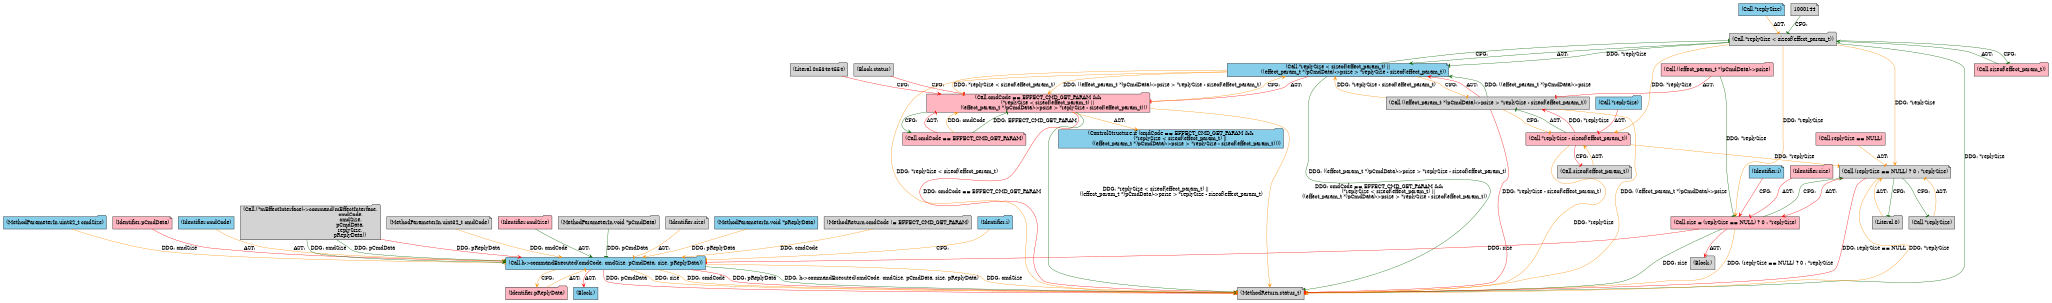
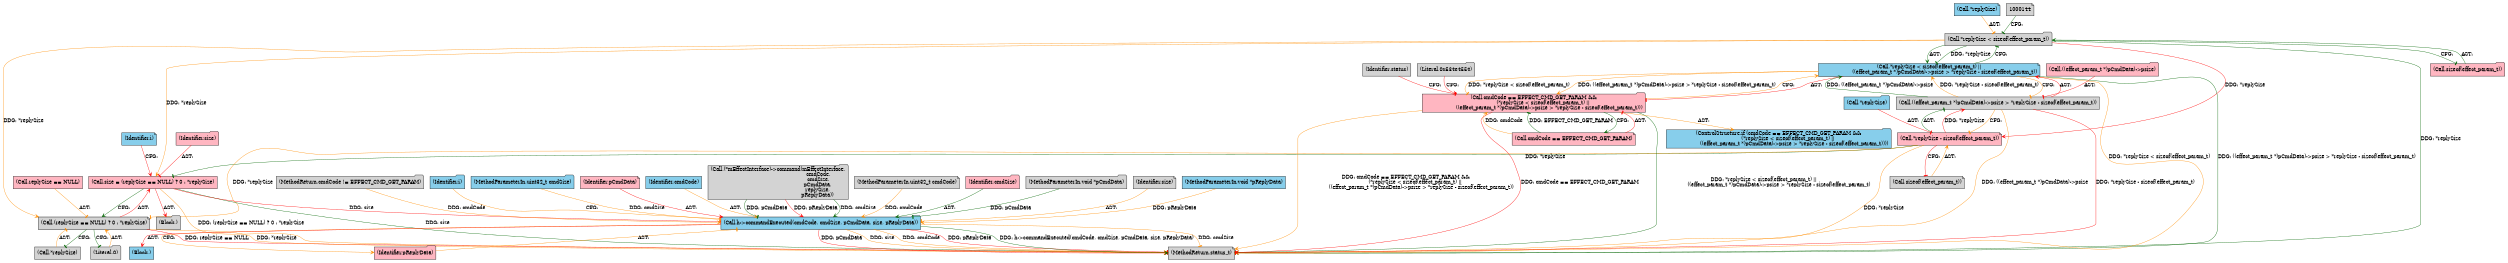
(1654, 68) -> (2208, 99)
(874, 70) -> (1387, 70)
(1726, 145) -> (1002, 154)
